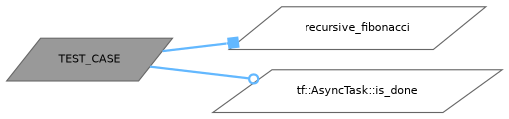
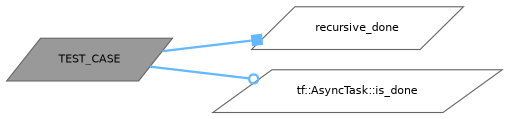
(358, 28) -> (358, 28)
